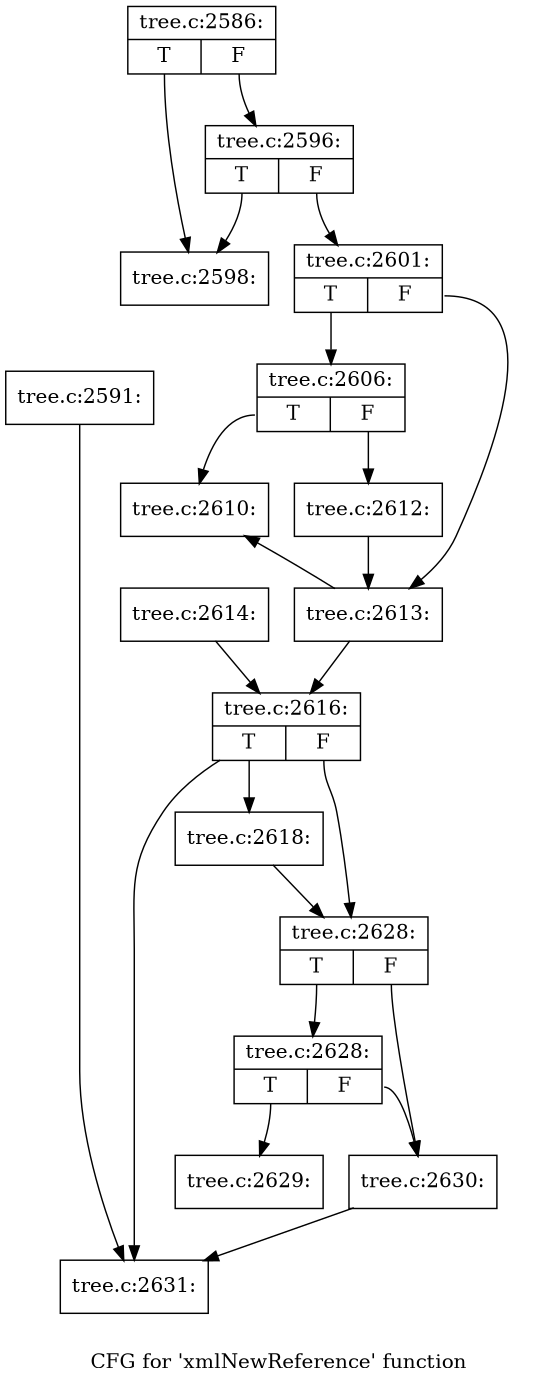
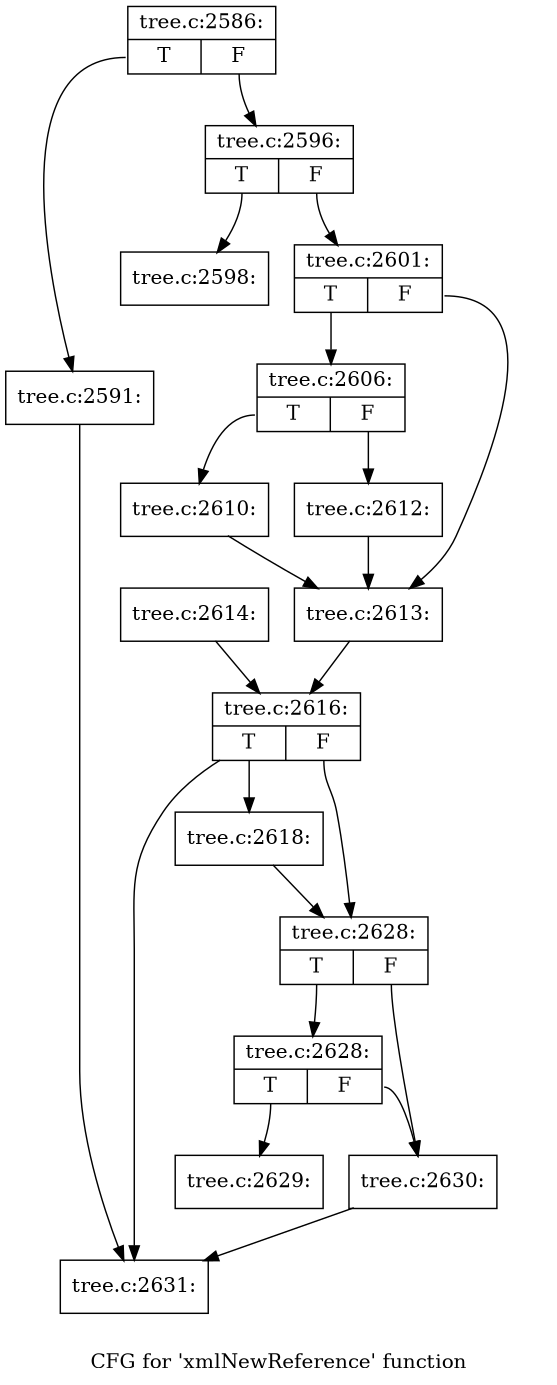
(171, 156) -> (44, 187)
(296, 565) -> (266, 559)
